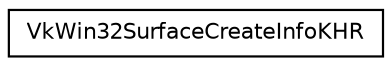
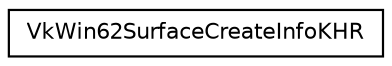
(196, 33) -> (196, 33)
